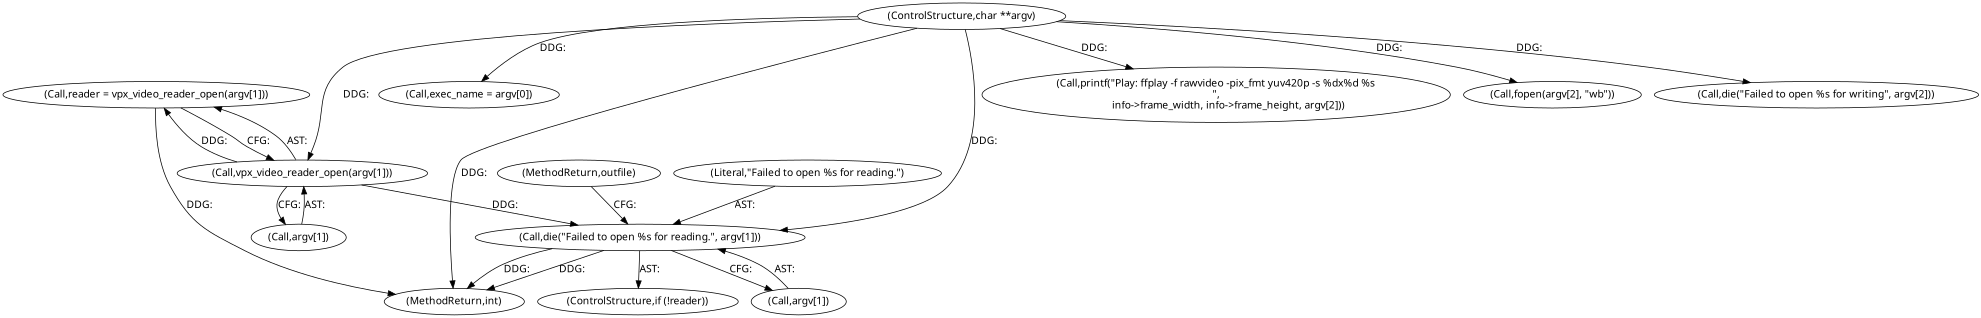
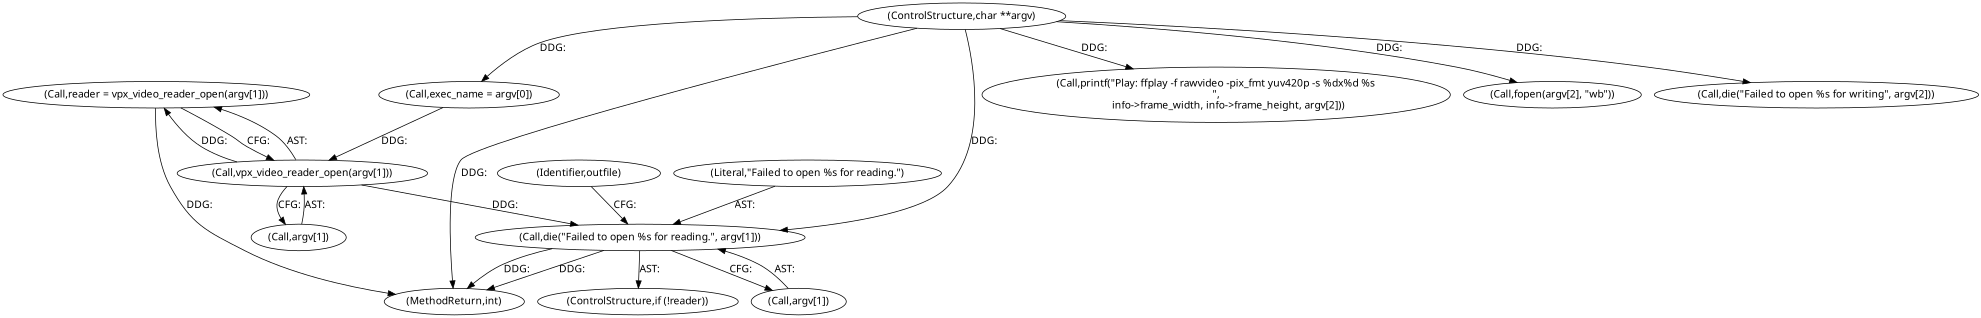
(553, 33) -> (389, 132)
(579, 173) -> (579, 173)
